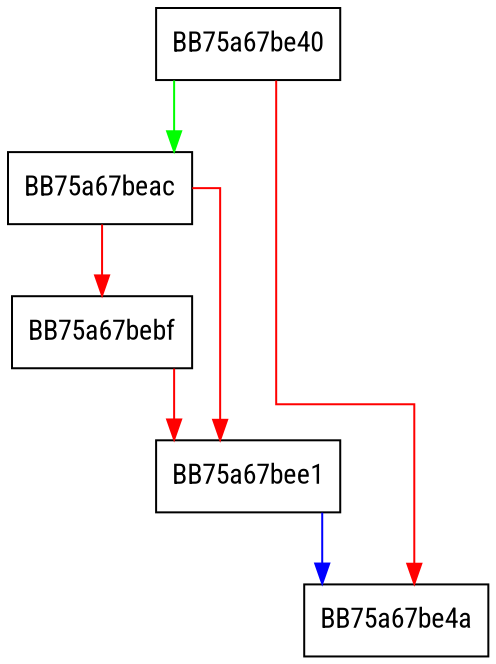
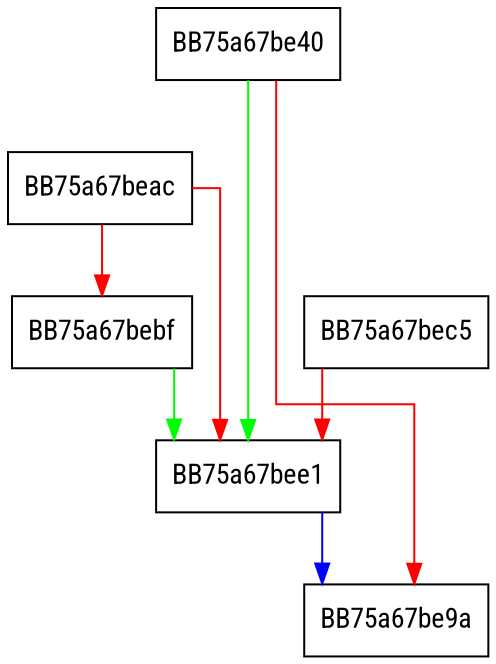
(174, 106) -> (248, 250)
none -> (396, 332)
(174, 394) -> (174, 394)
(396, 620) -> (396, 620)
